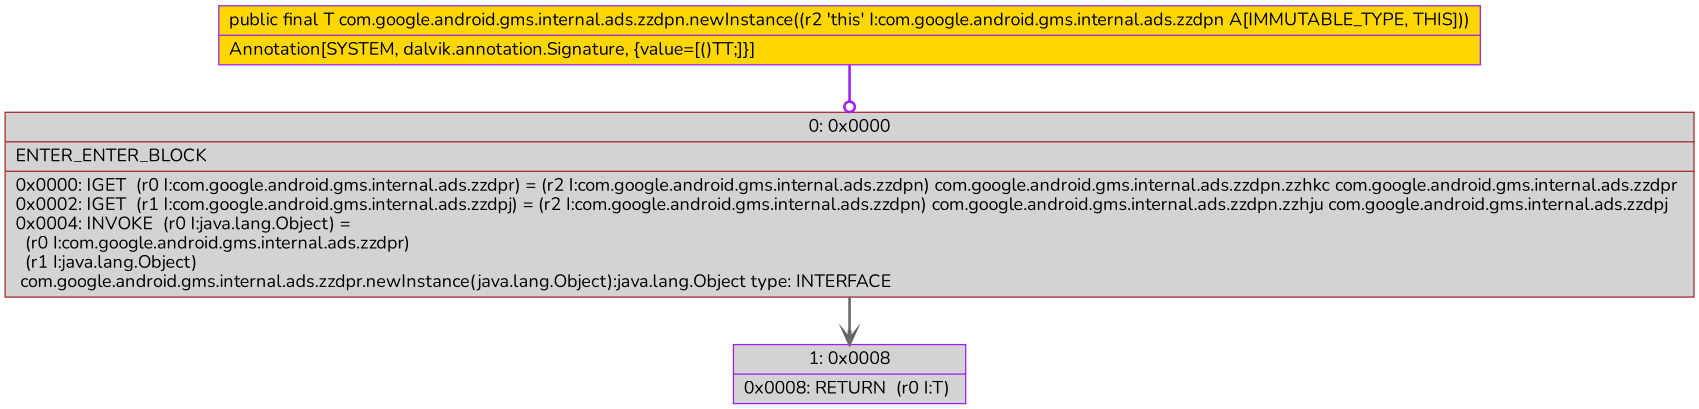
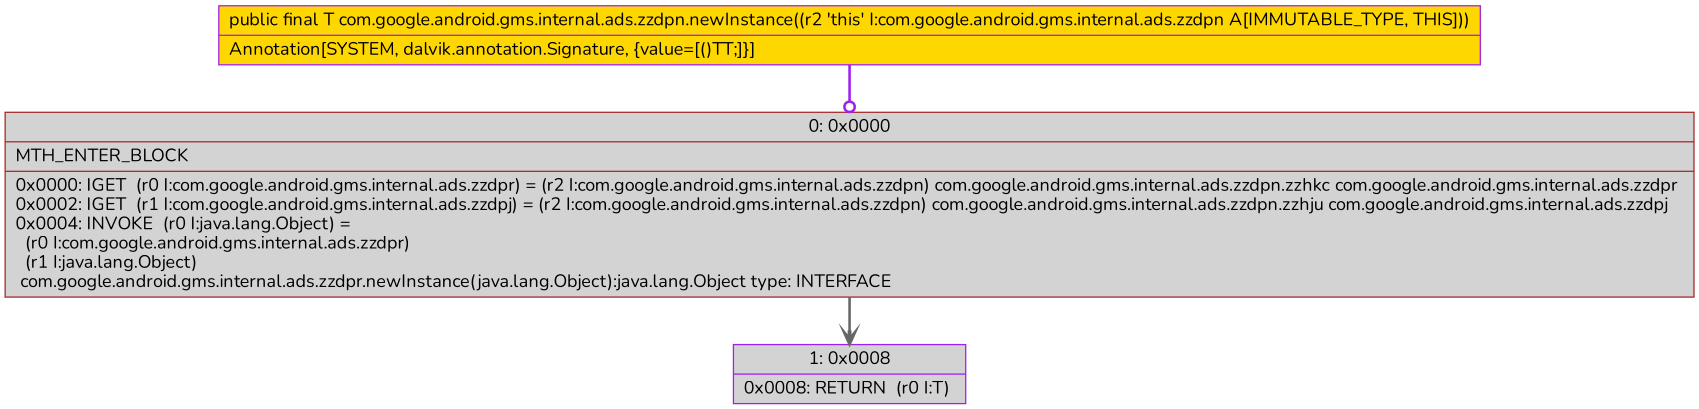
(112, 156) -> (103, 156)
